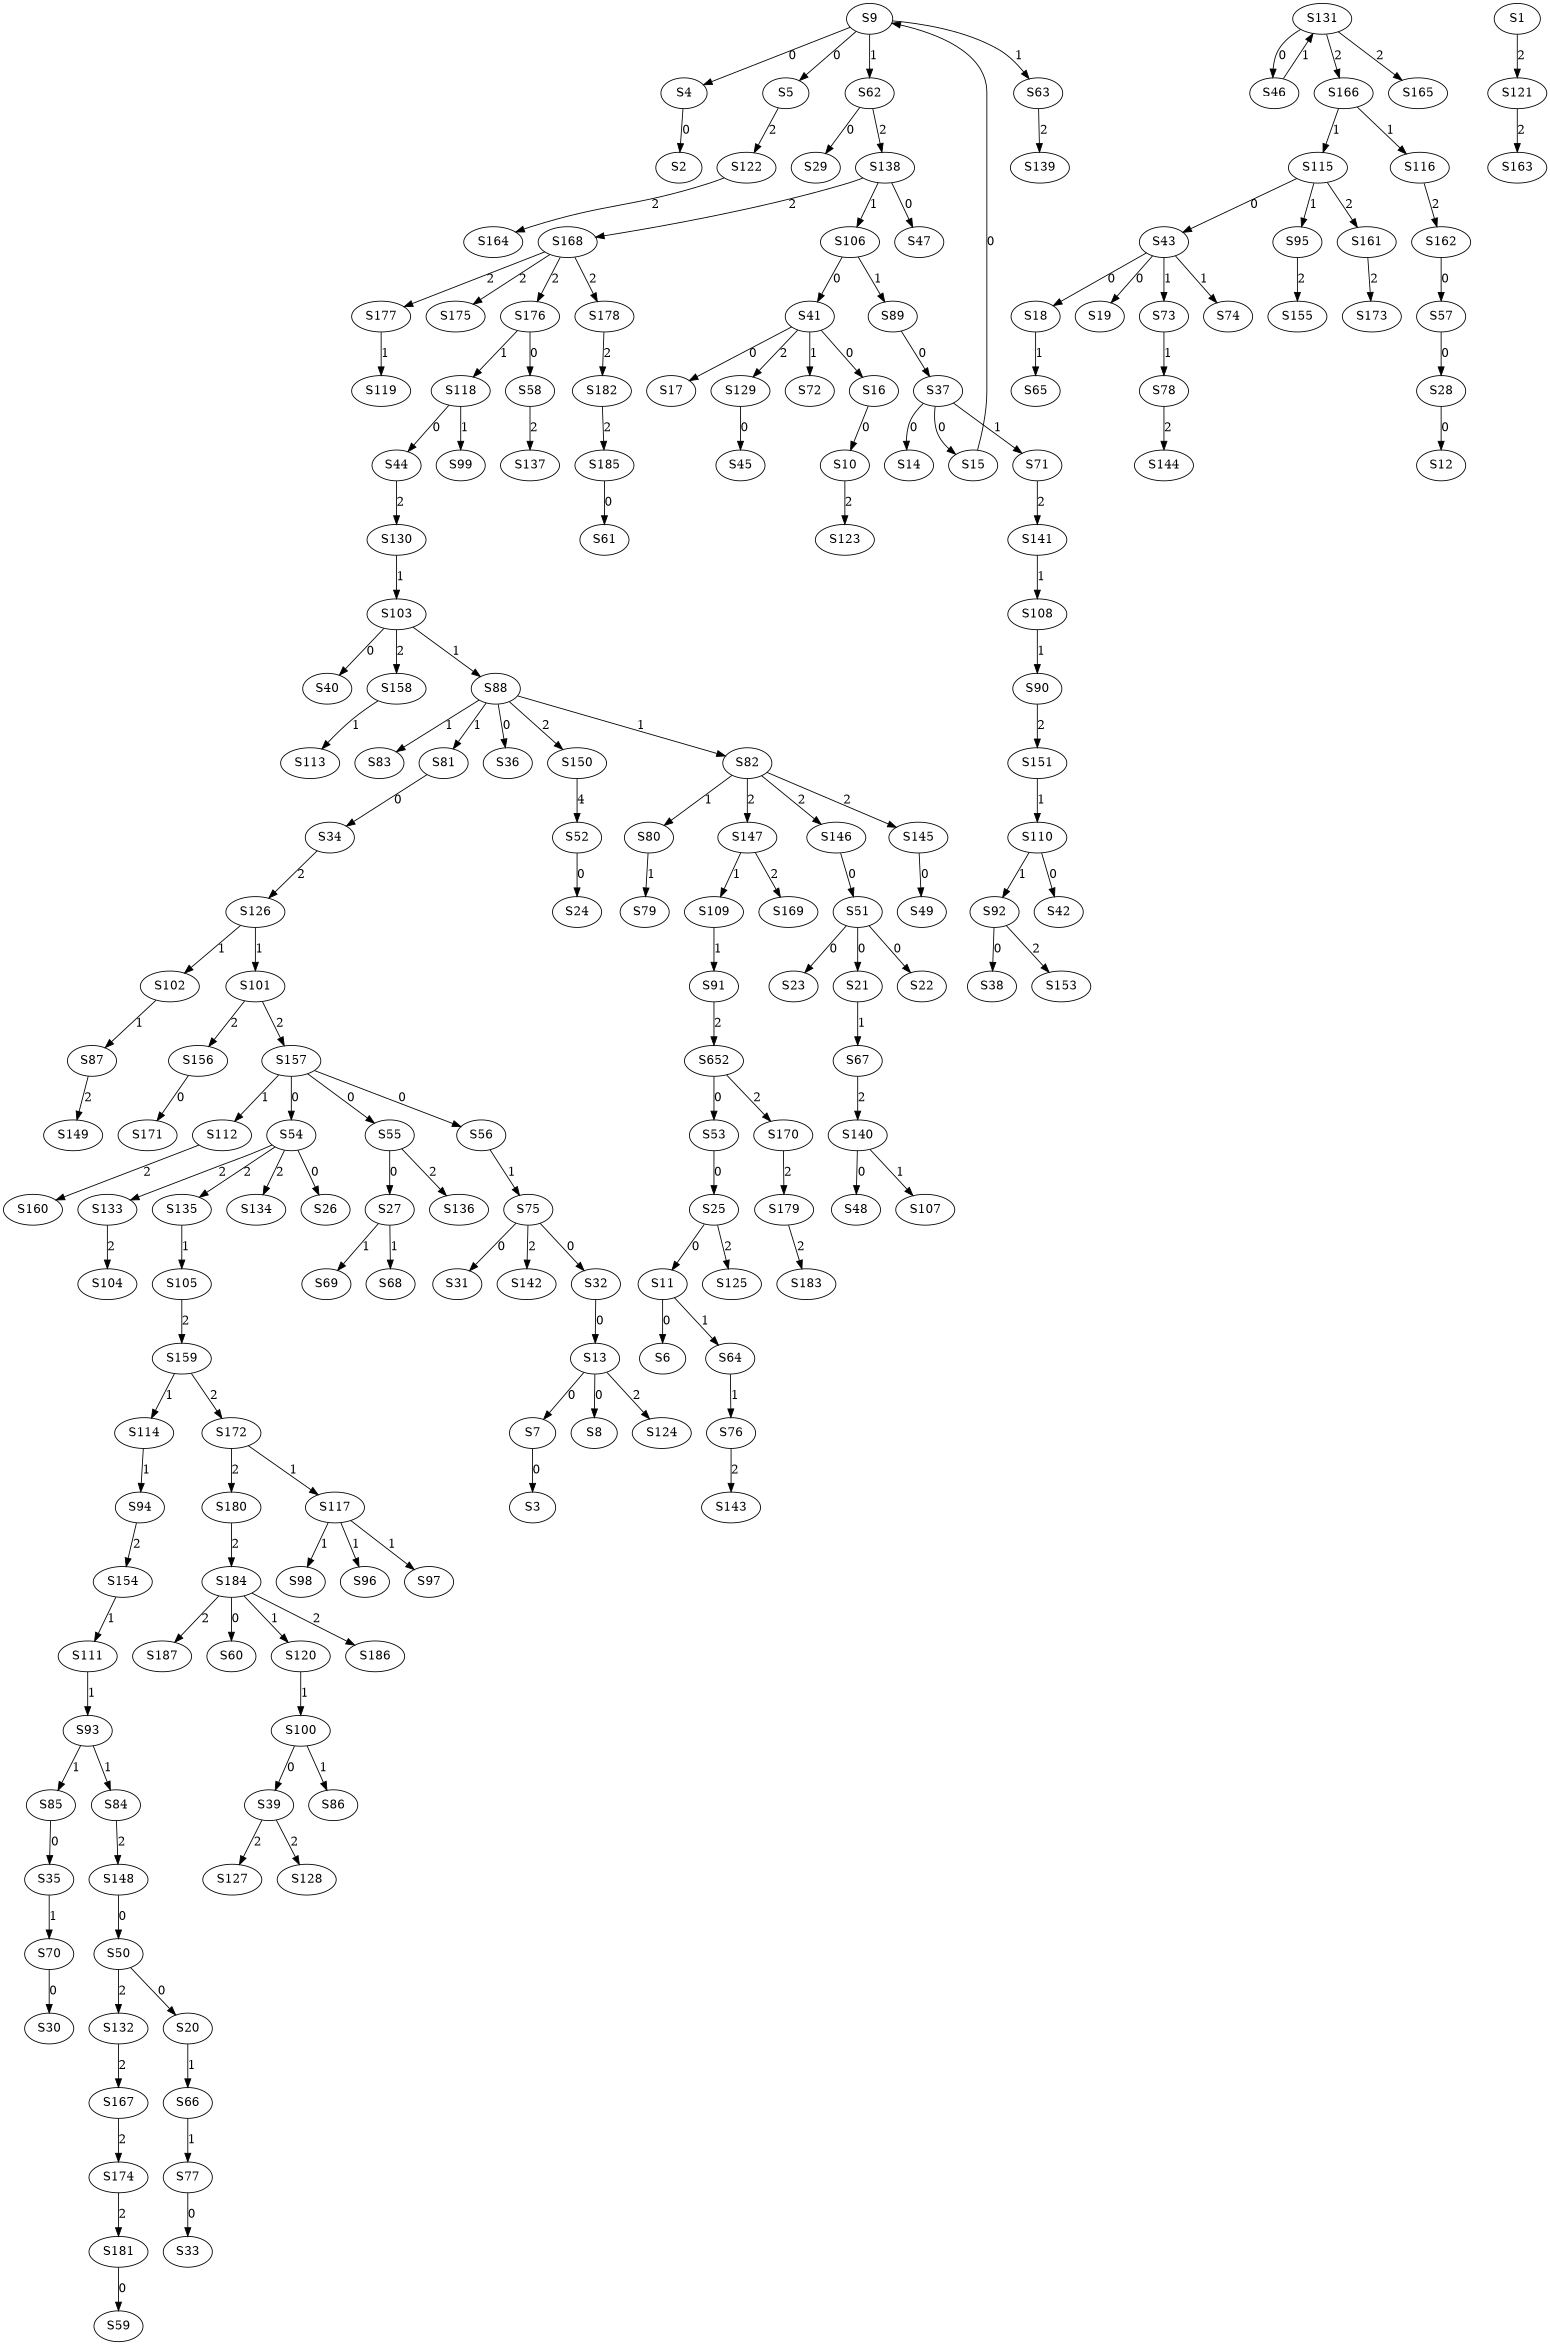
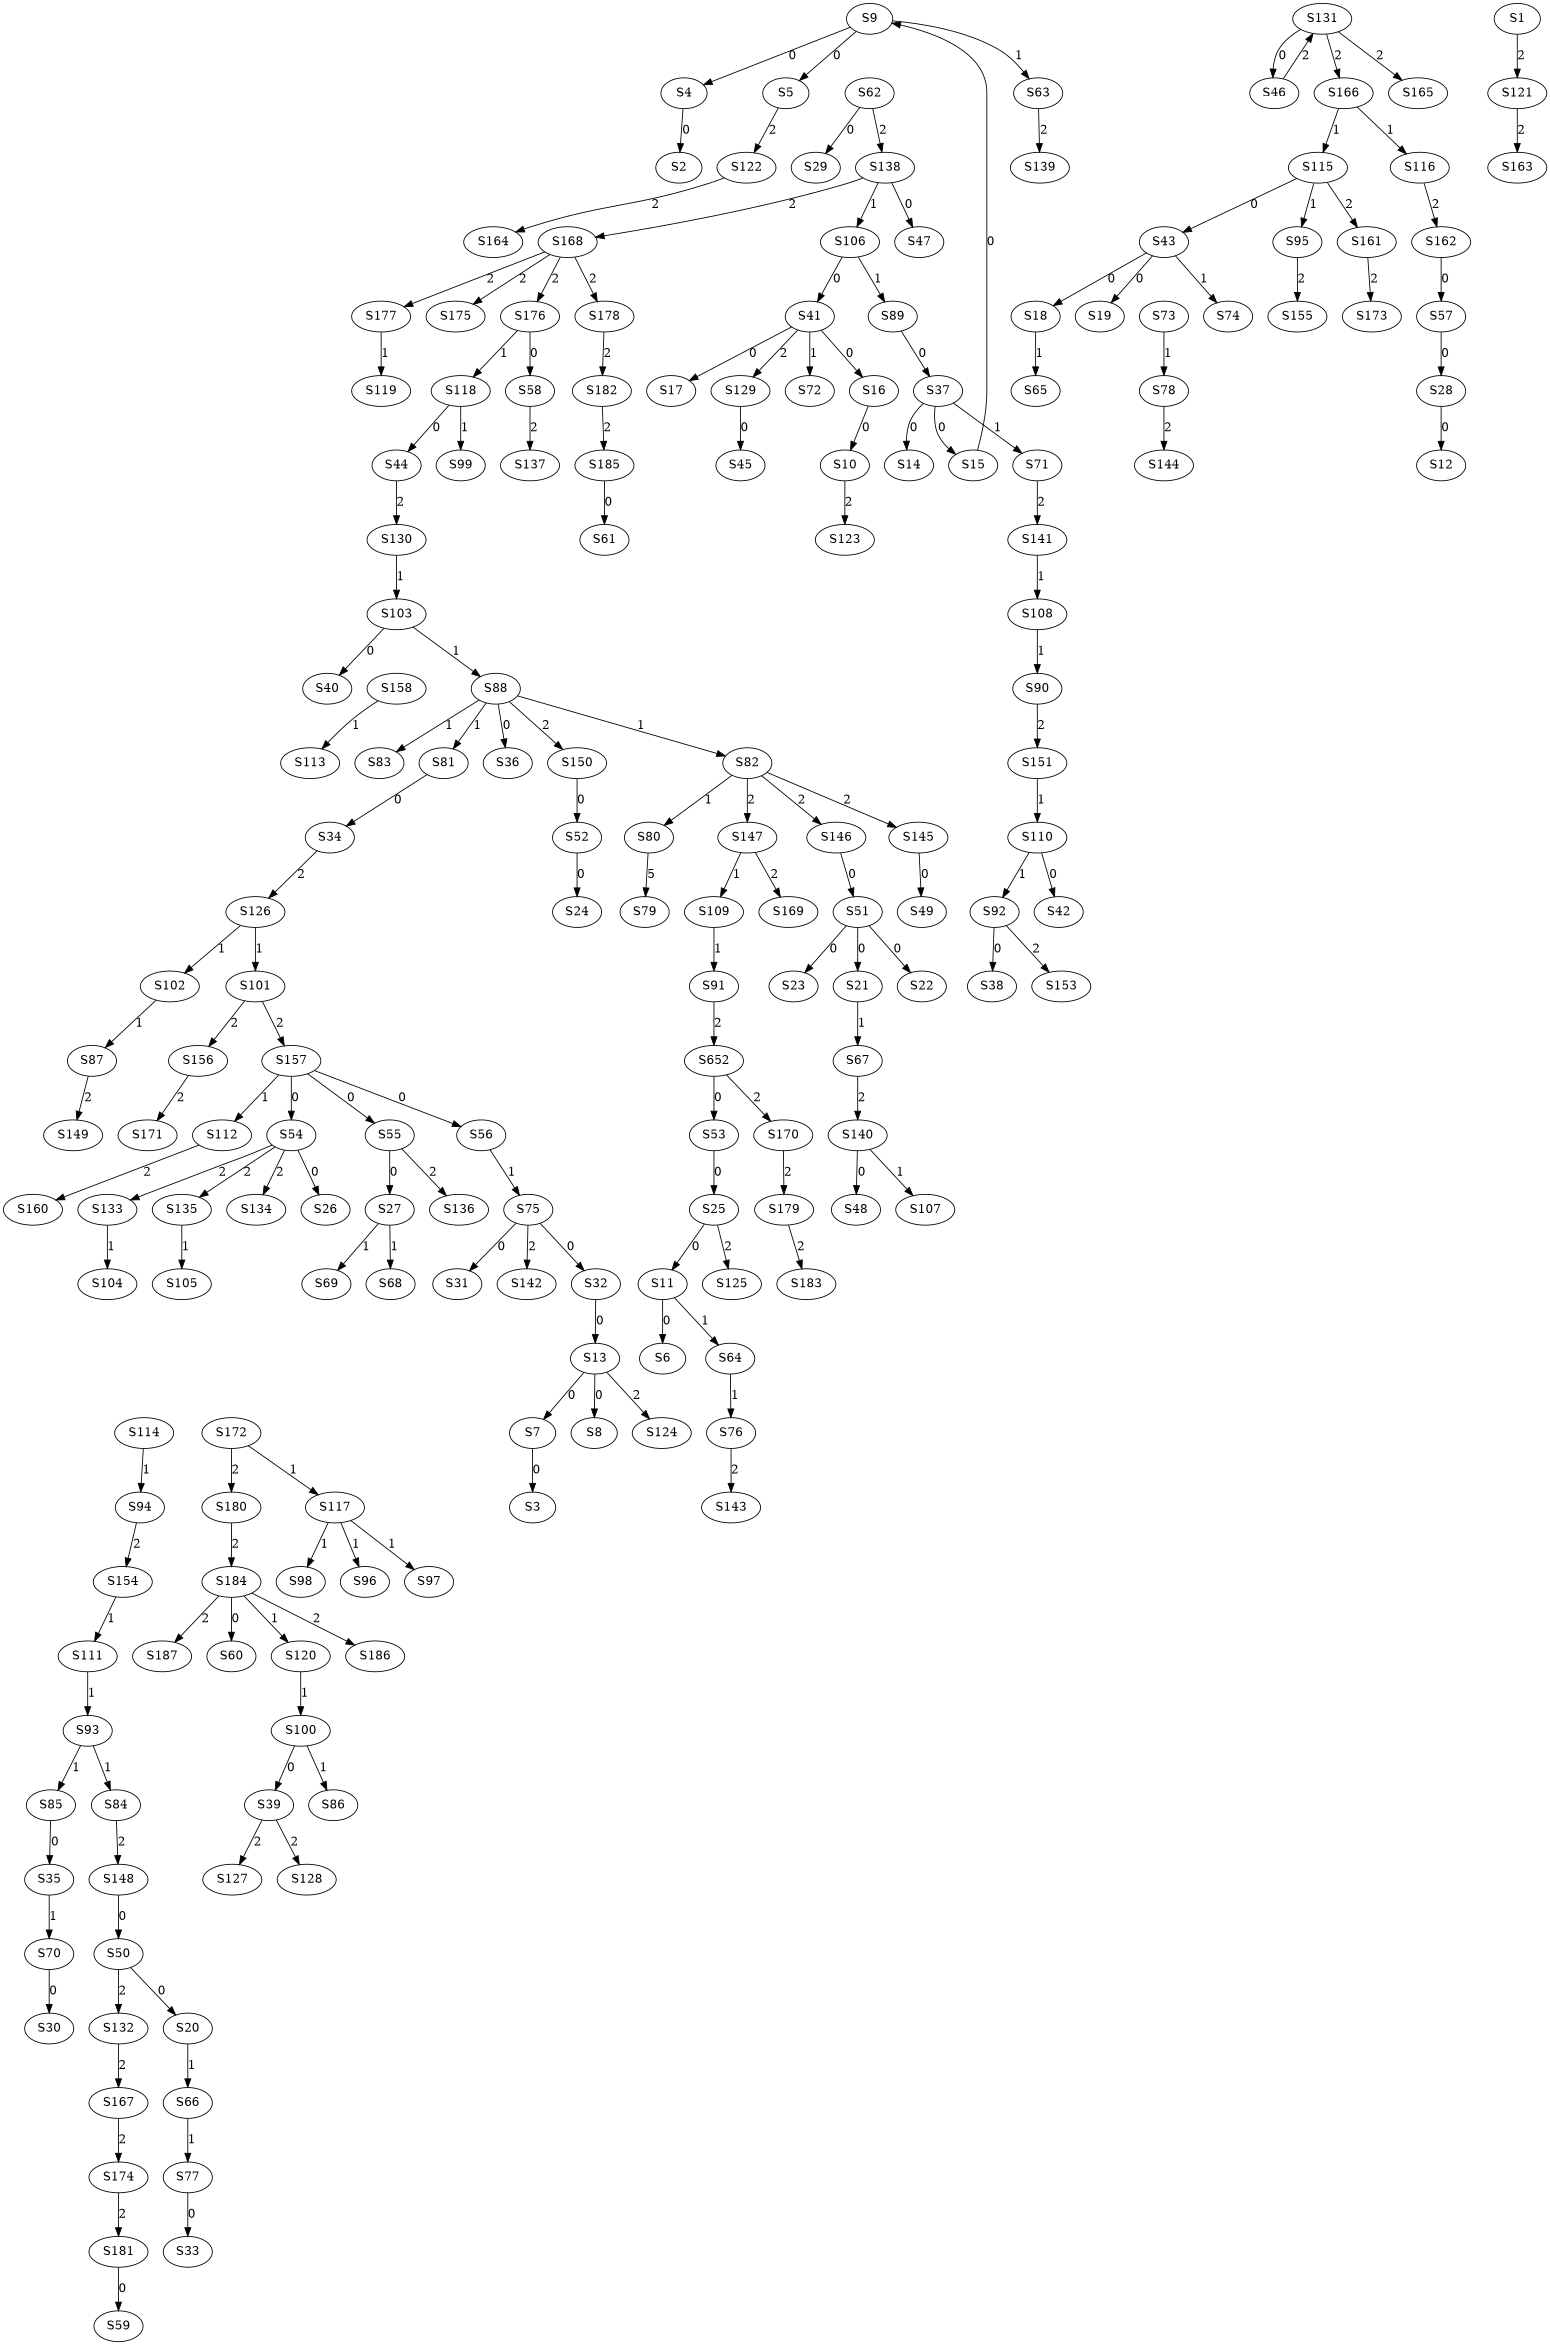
(870, 52) -> none
(1306, 56) -> (1306, 56)
(1164, 275) -> none
(397, 647) -> none
(581, 800) -> (581, 800)
(652, 875) -> (652, 875)
(181, 1098) -> (181, 1098)
(112, 1247) -> (112, 1247)
(182, 1359) -> none
